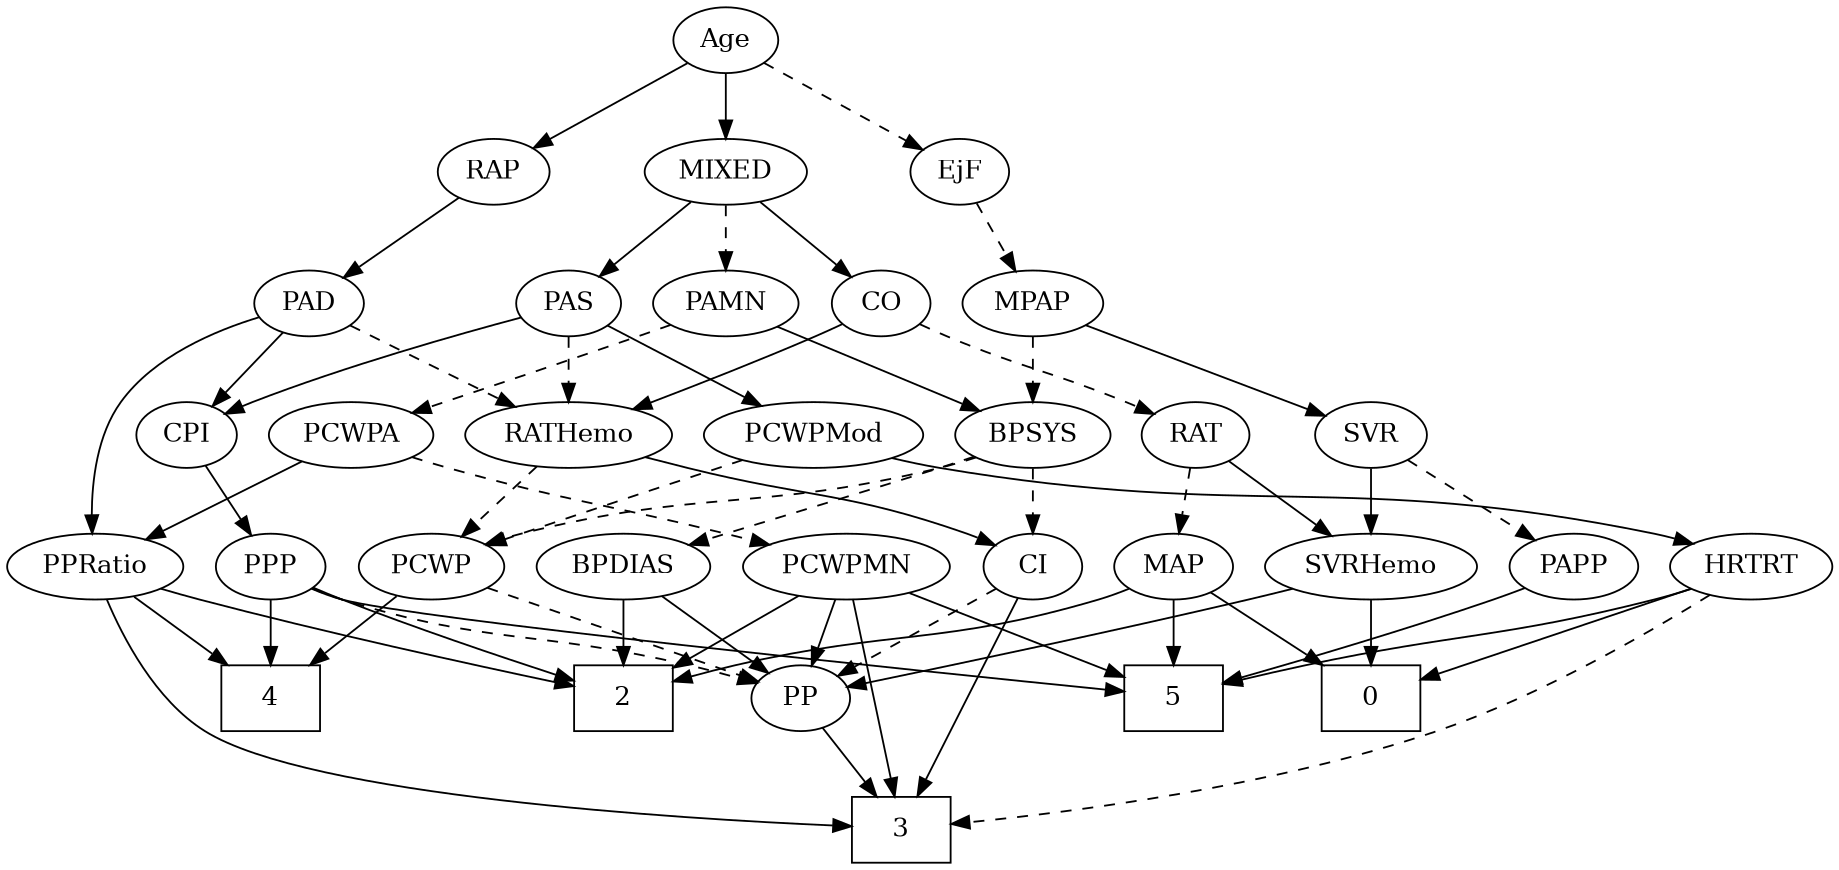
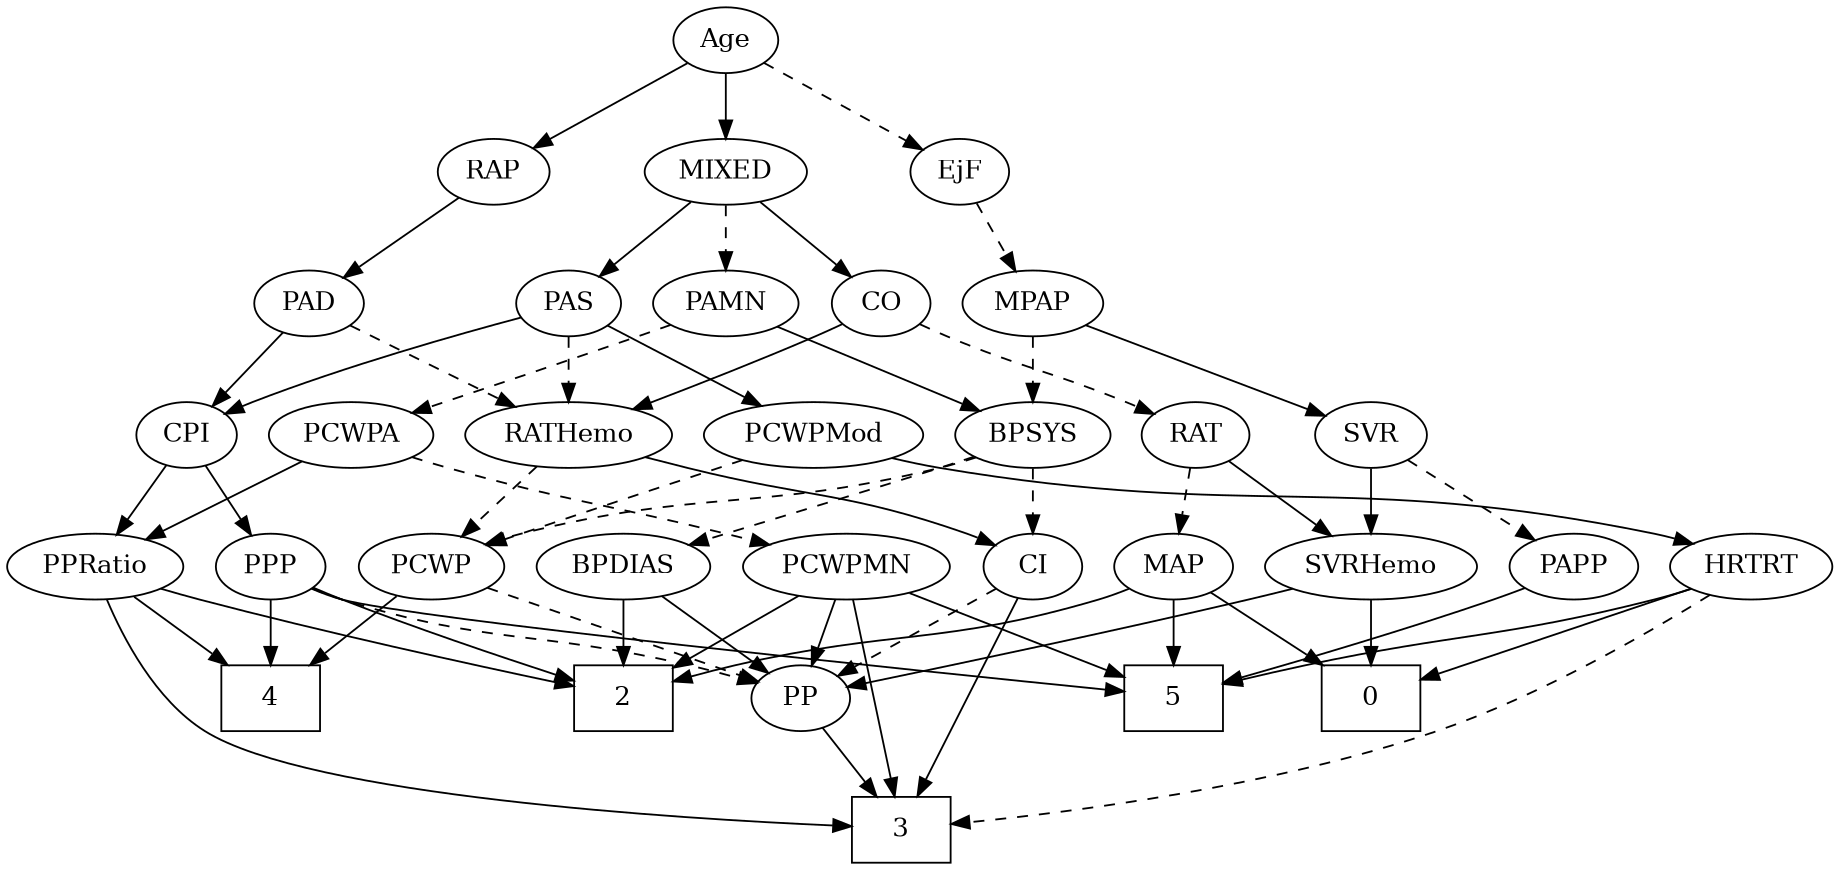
(136, 384) -> (147, 492)
